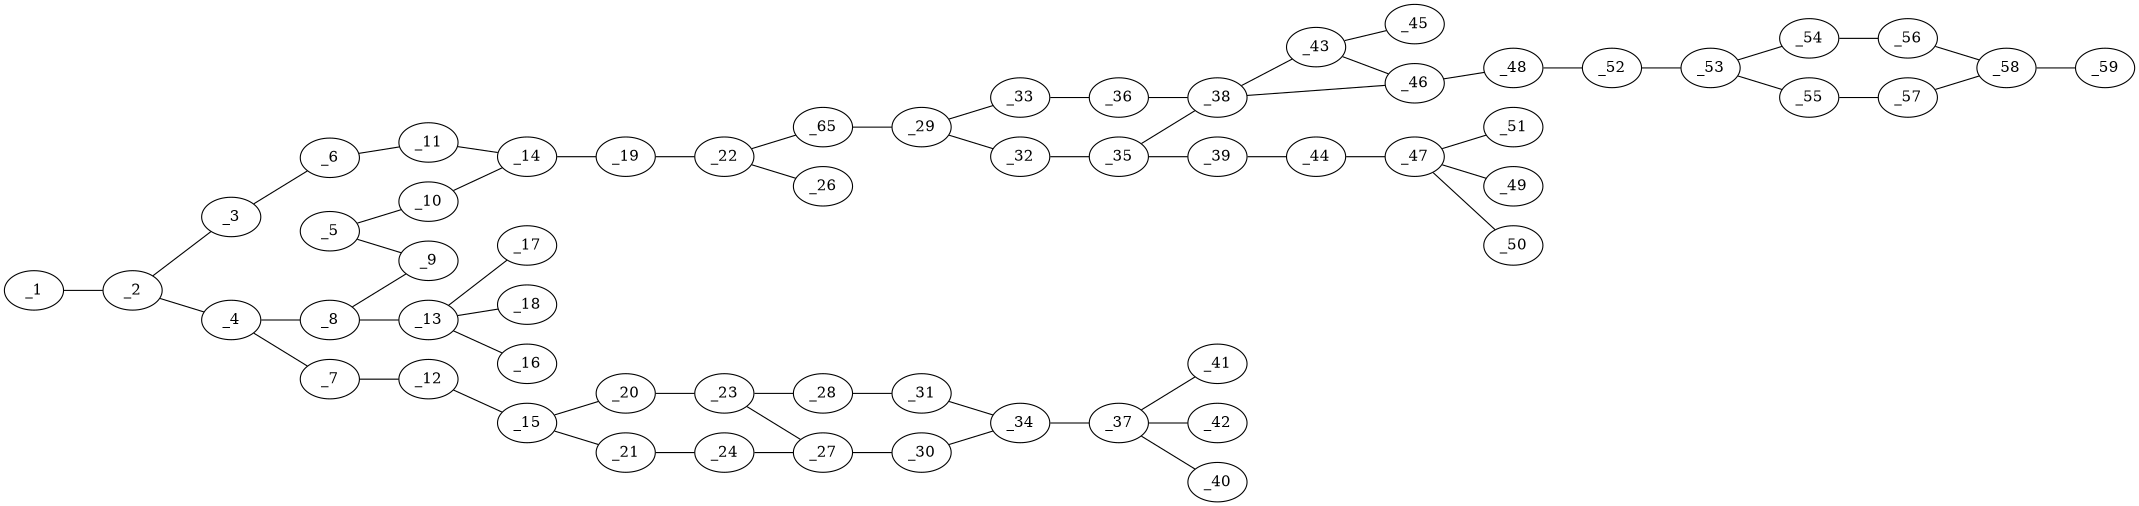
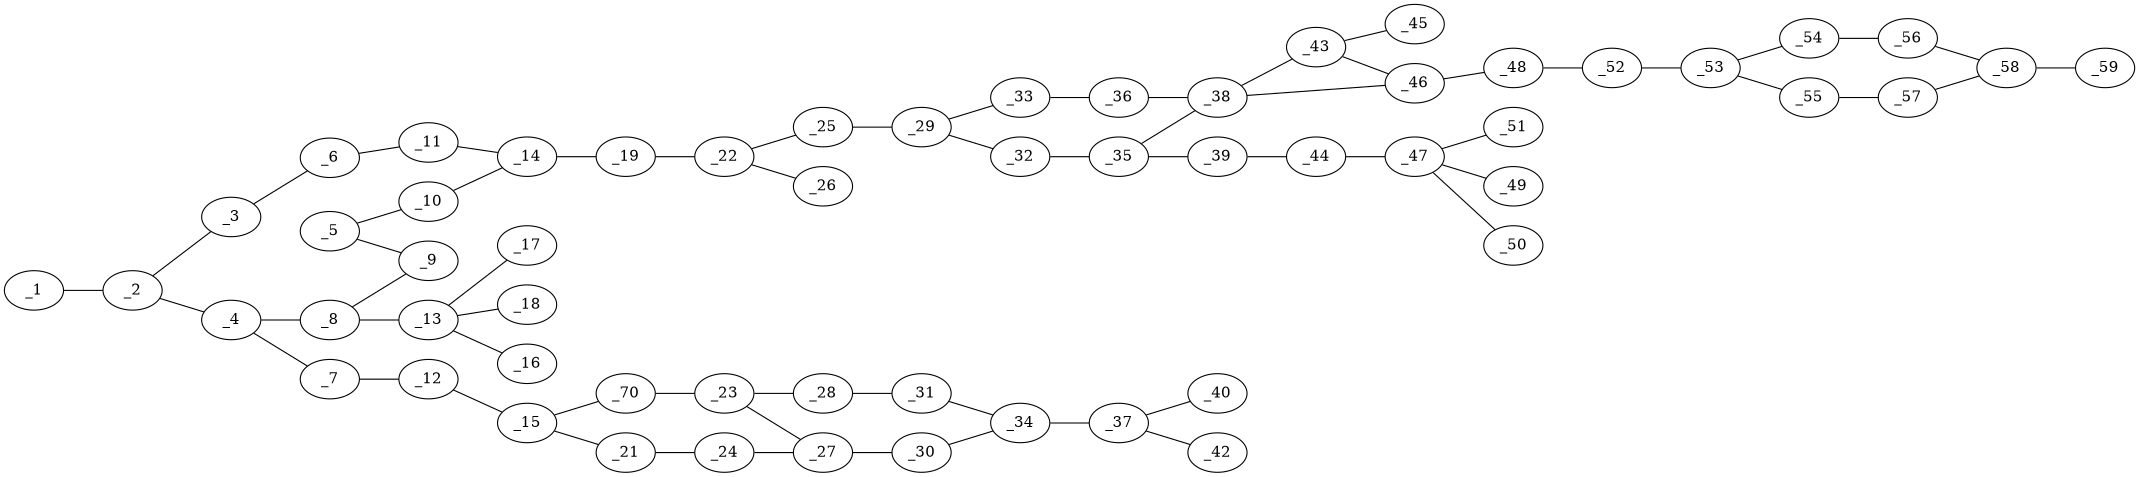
(823, 127) -> (823, 127)
(1217, 364) -> none
(626, 393) -> (626, 393)
